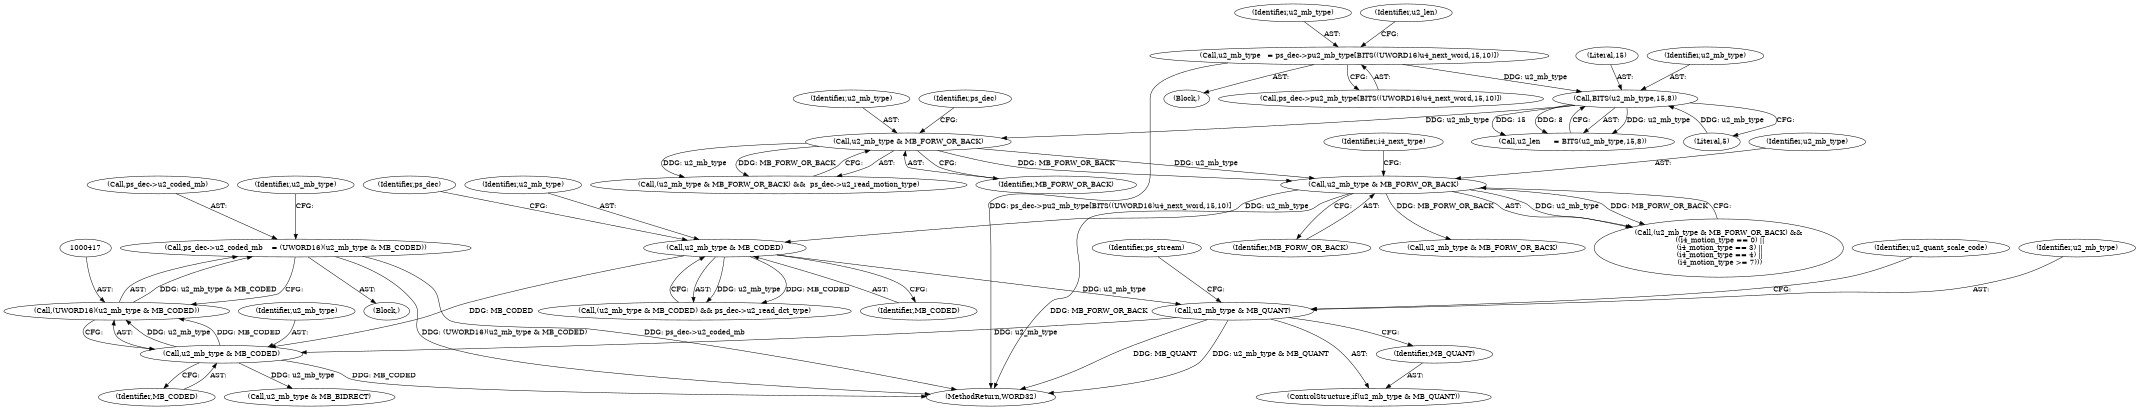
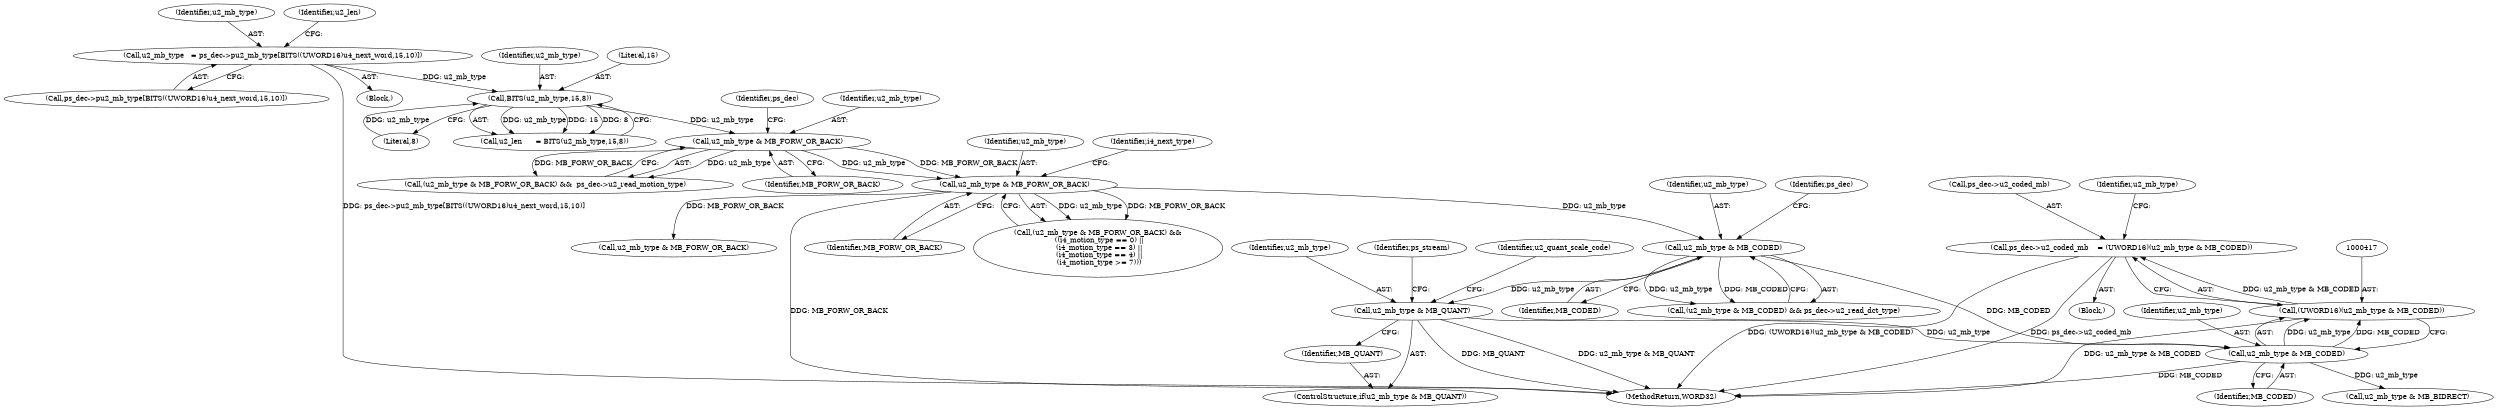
(1712, 142) -> (401, 142)
none -> (2057, 375)
